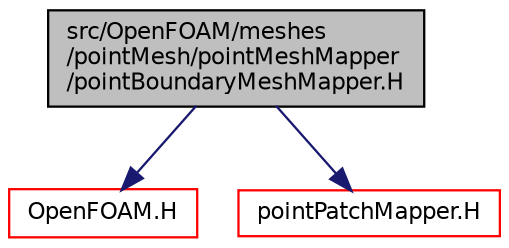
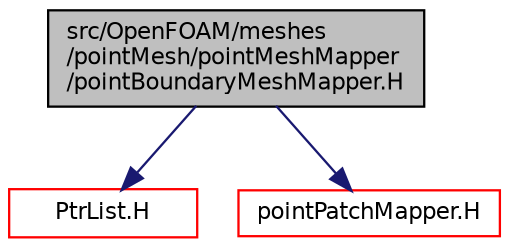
(103, 213) -> (103, 213)
